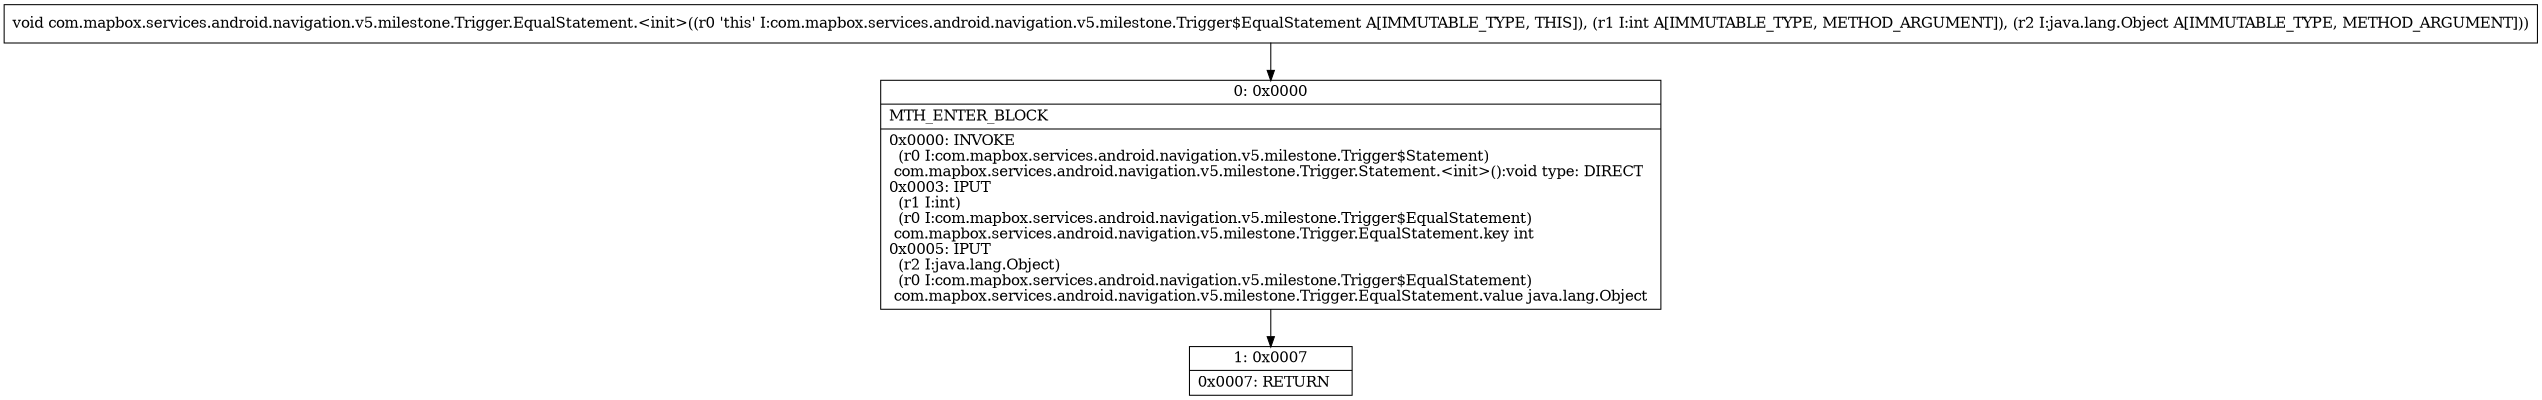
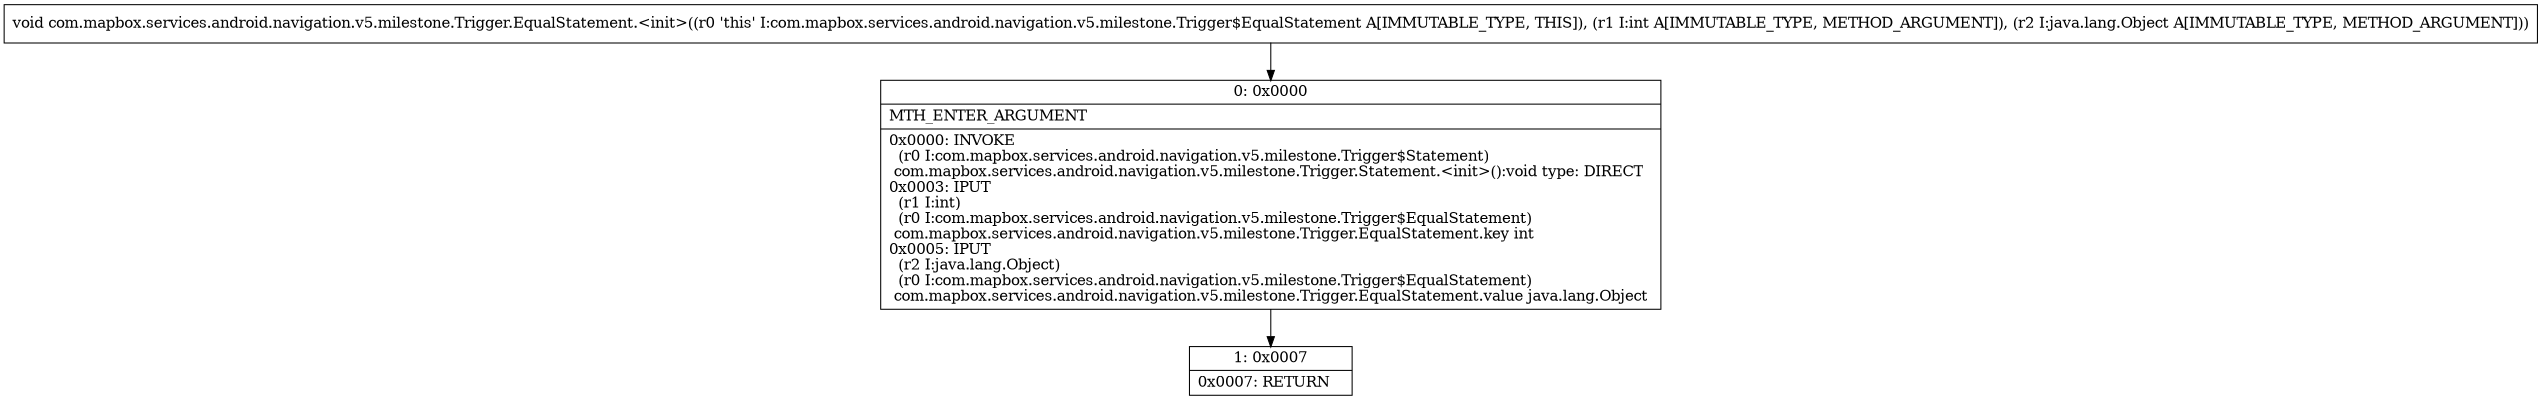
(969, 116) -> (988, 116)
